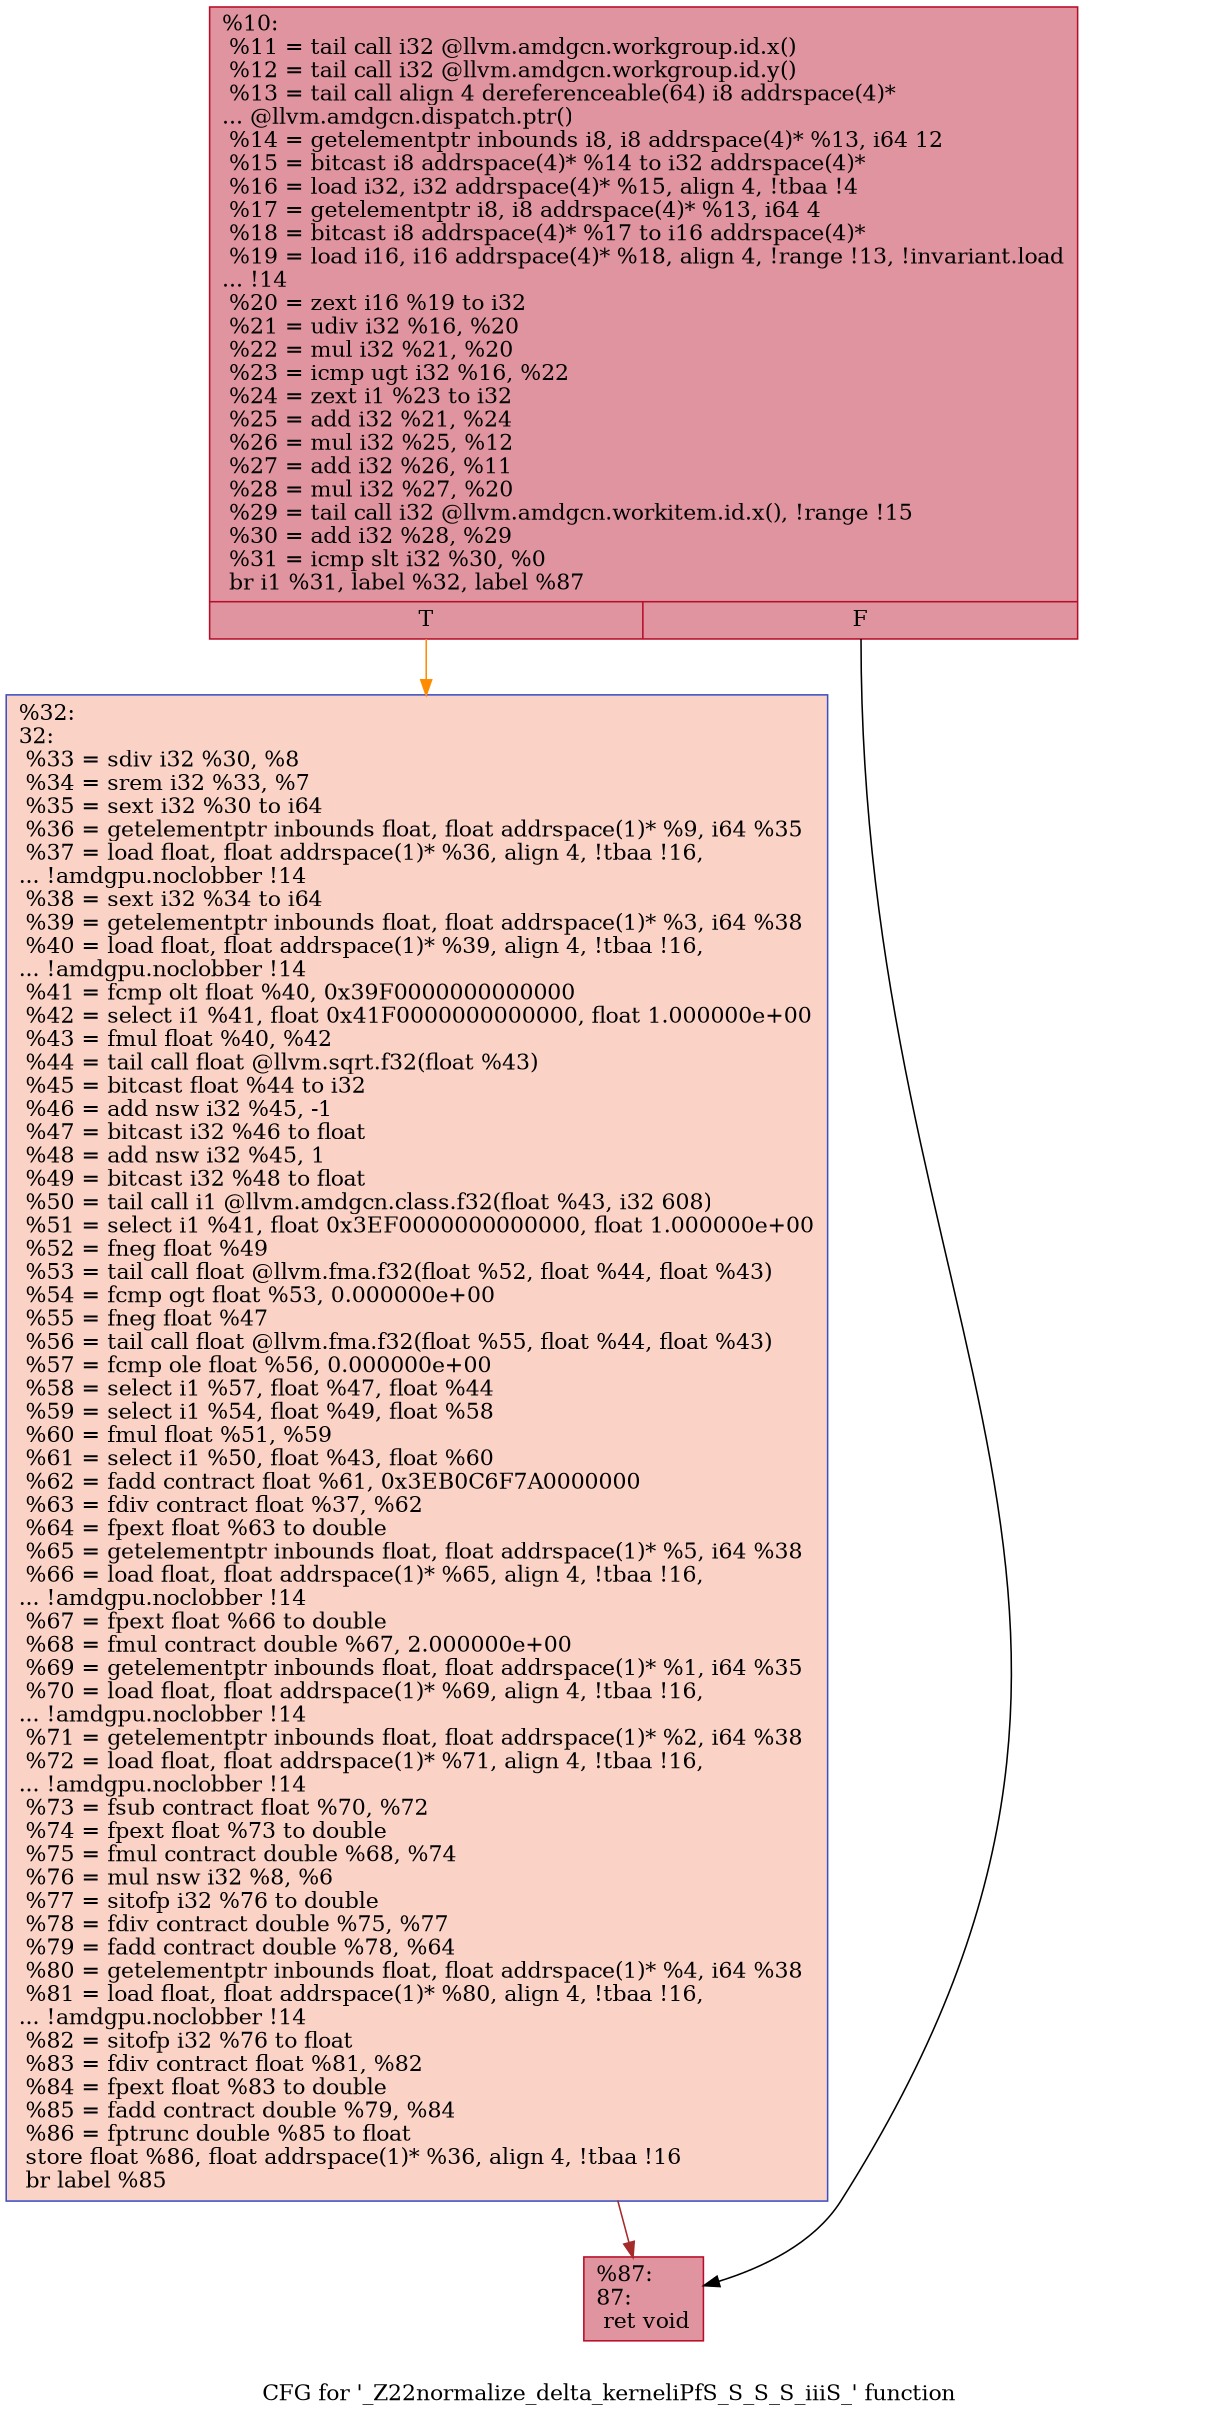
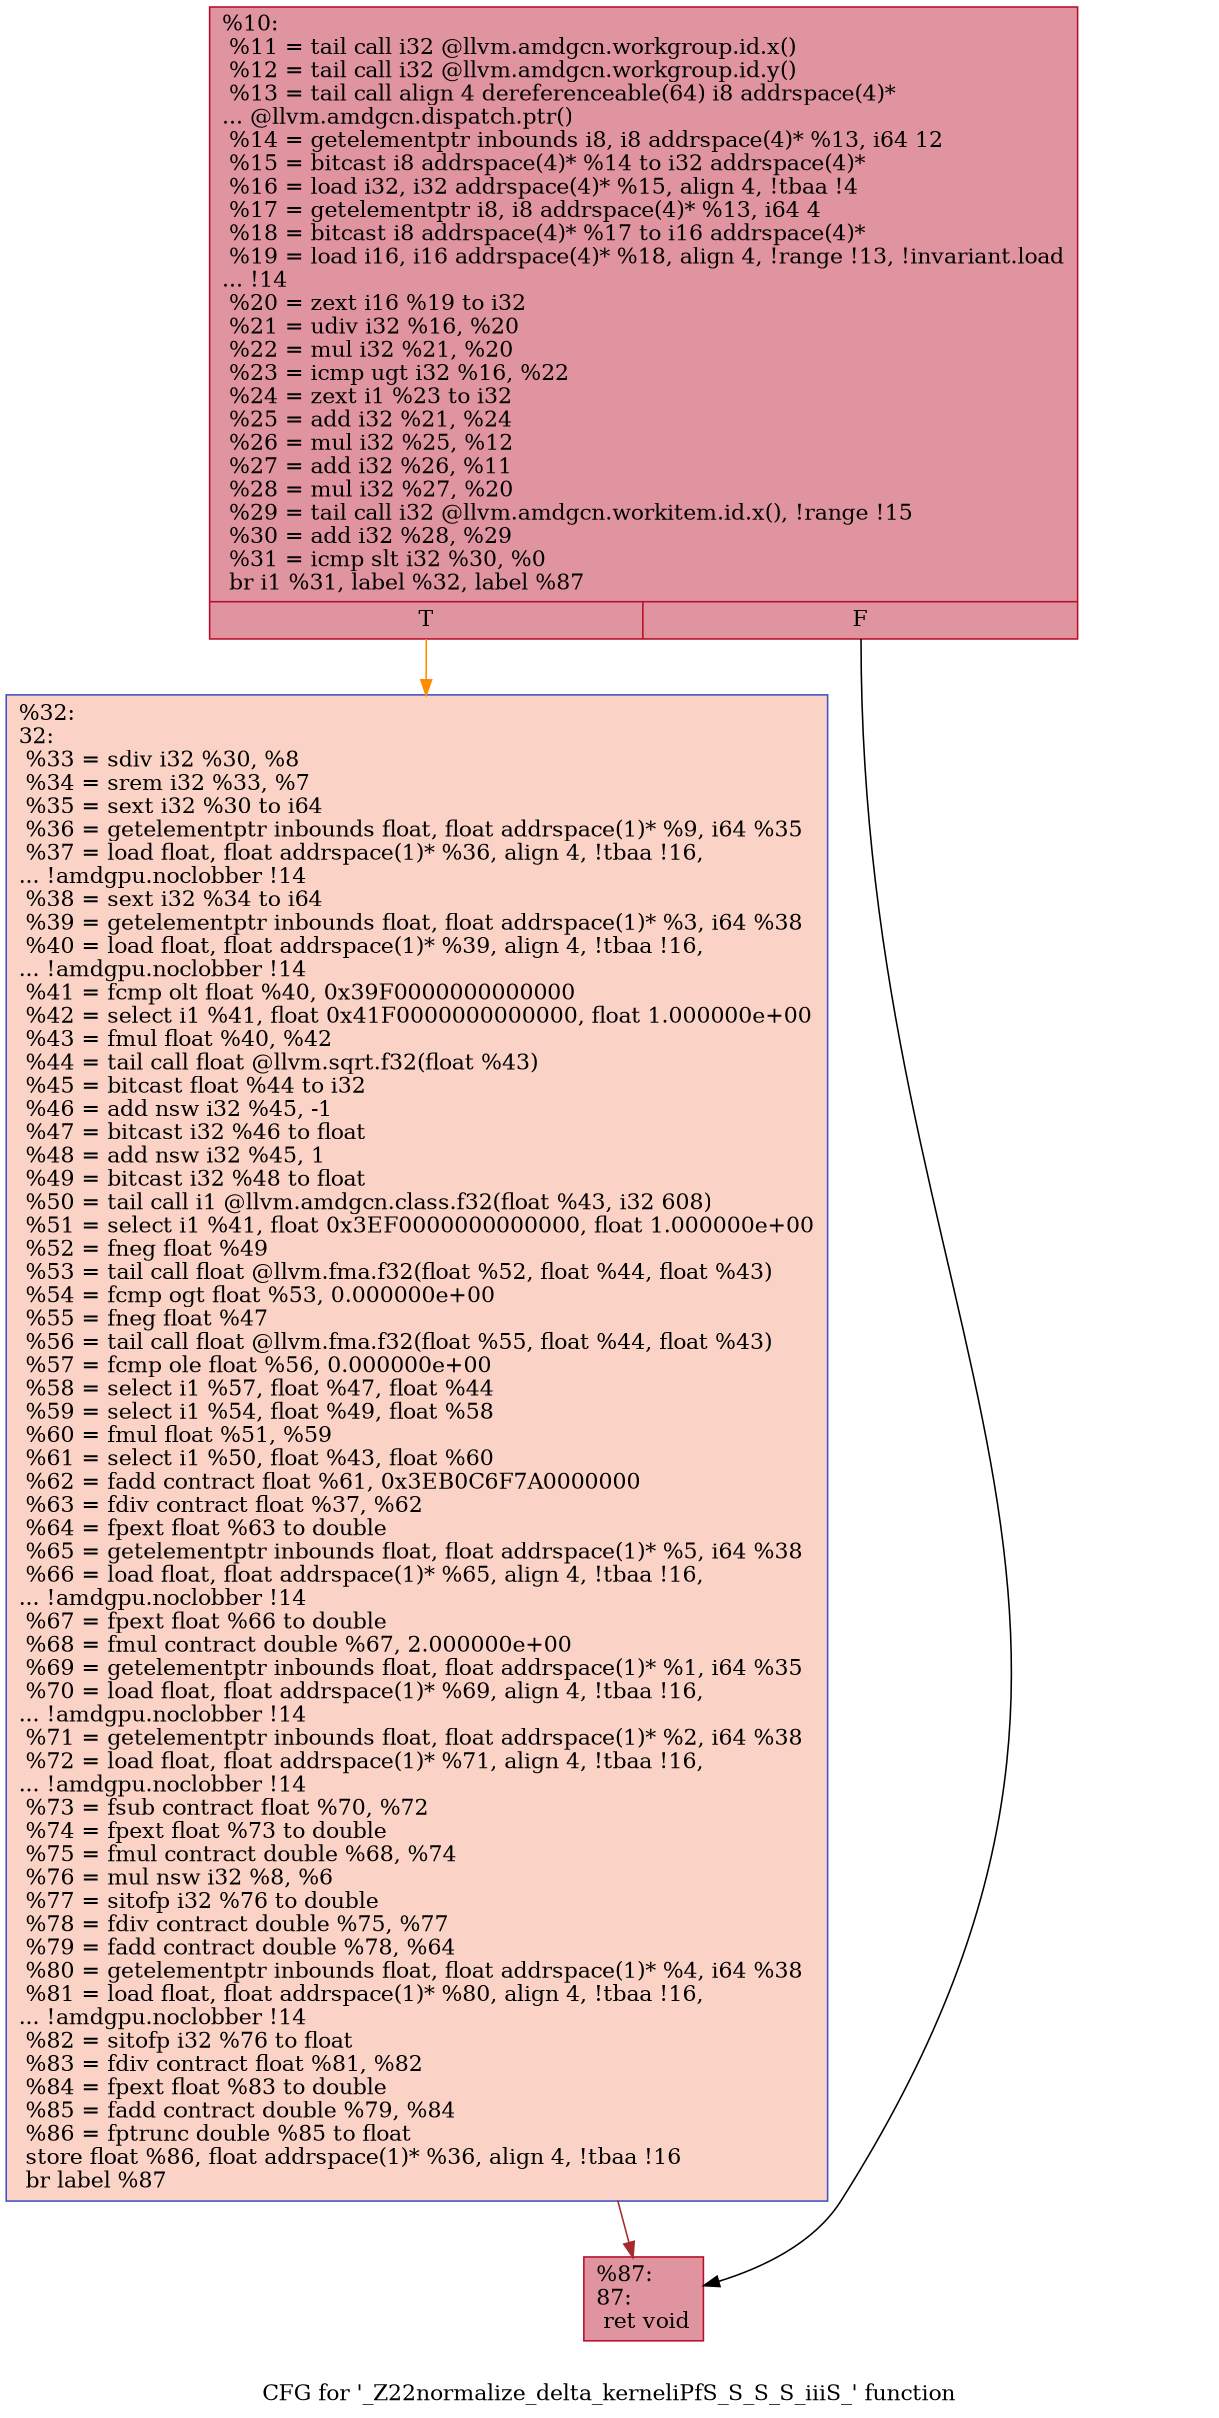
(93, 2181) -> (93, 2181)
